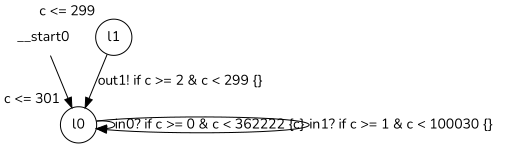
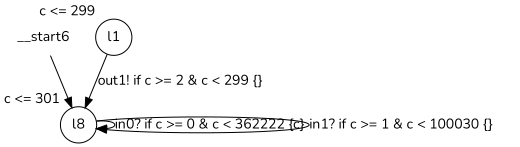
(43, 37) -> (43, 37)
(79, 125) -> (79, 125)
